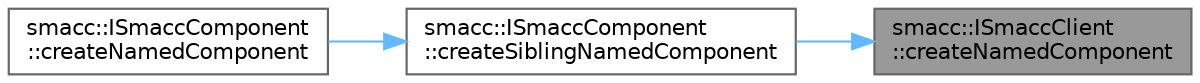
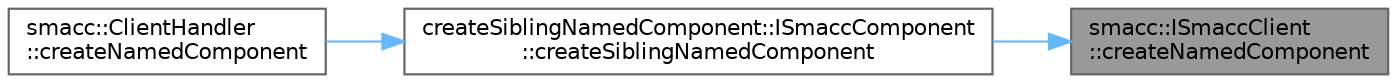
(168, 42) -> (167, 42)
(601, 42) -> (698, 42)
